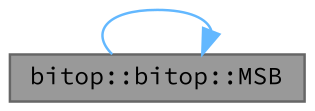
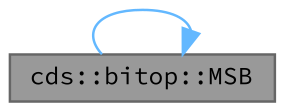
(157, 78) -> (142, 78)
